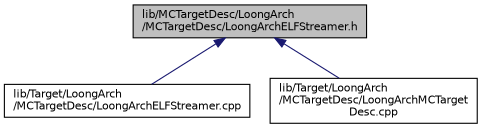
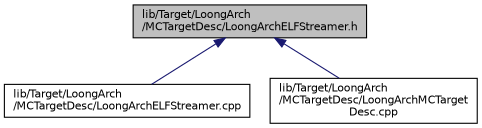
(250, 21) -> (250, 21)
